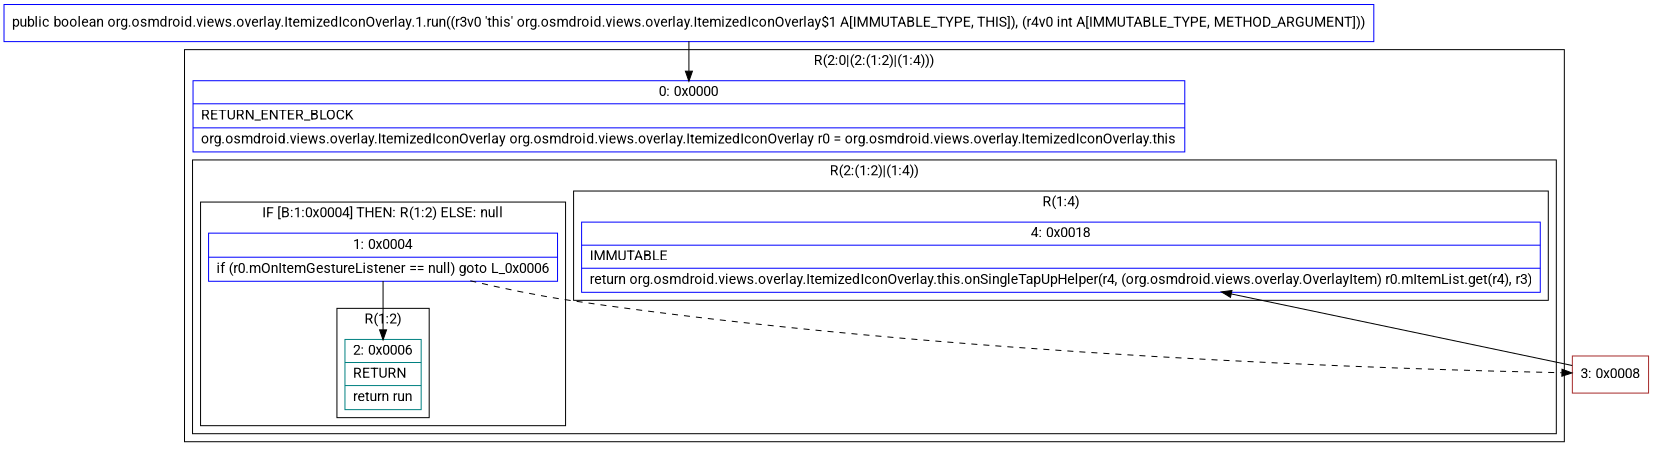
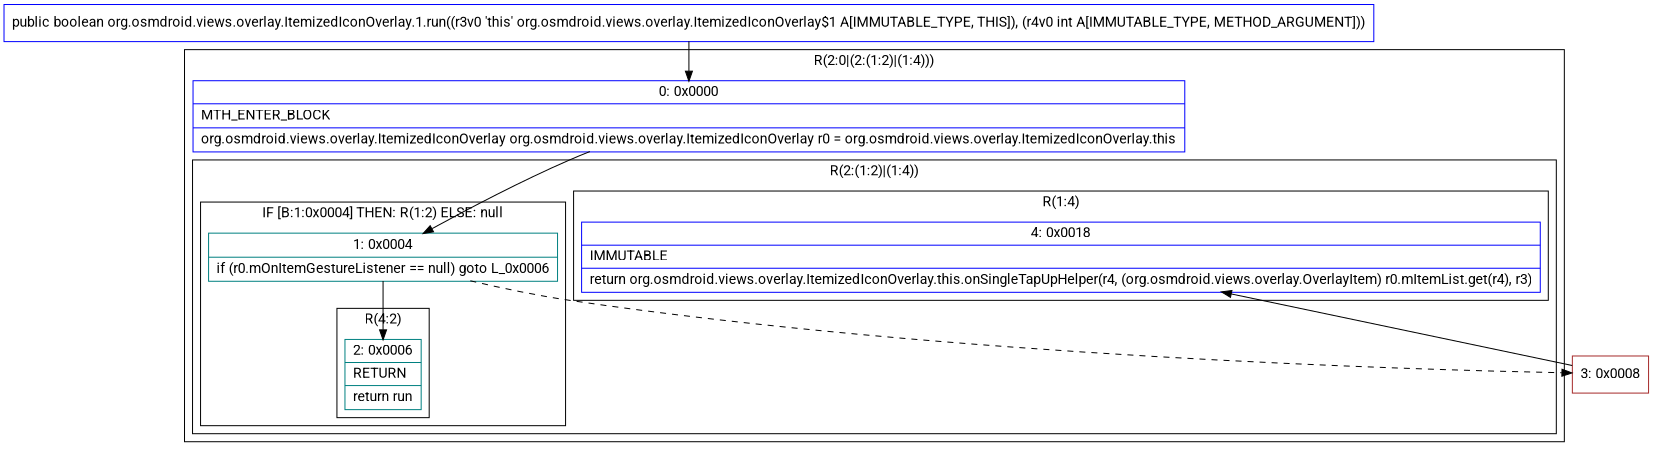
(278, 115) -> (266, 115)
none -> (510, 188)
(383, 257) -> (383, 257)
(383, 320) -> (383, 320)
